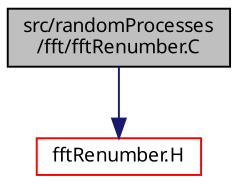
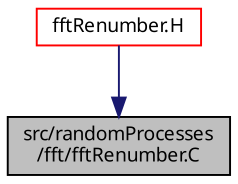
(119, 93) -> (119, 71)
